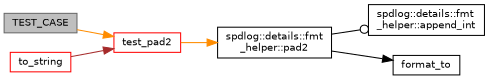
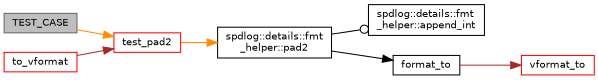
(41, 62) -> (41, 62)
none -> (558, 65)
